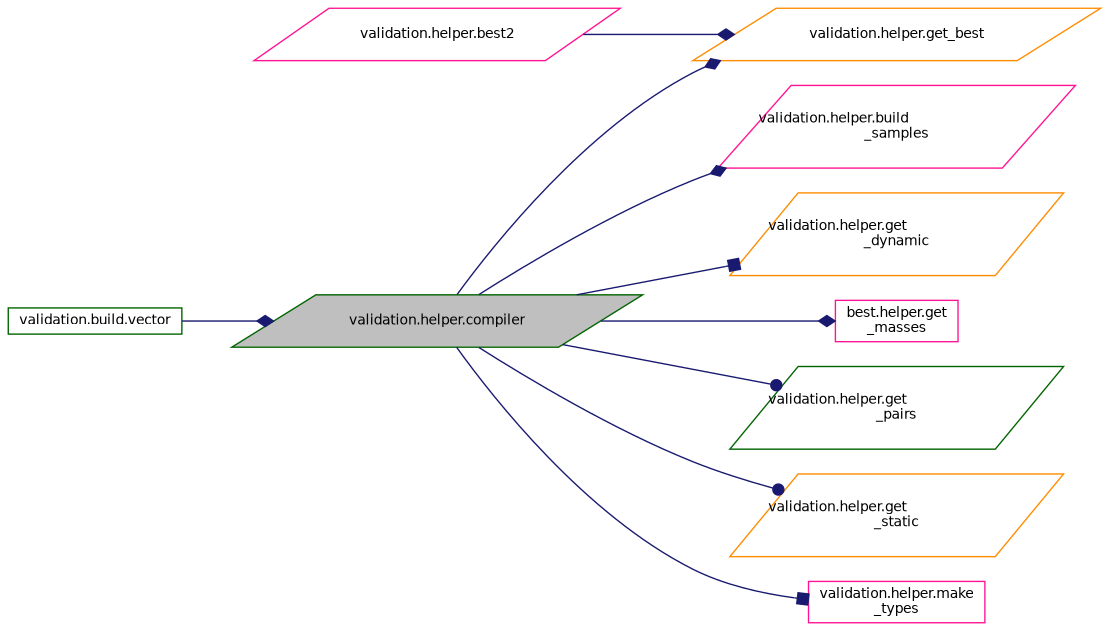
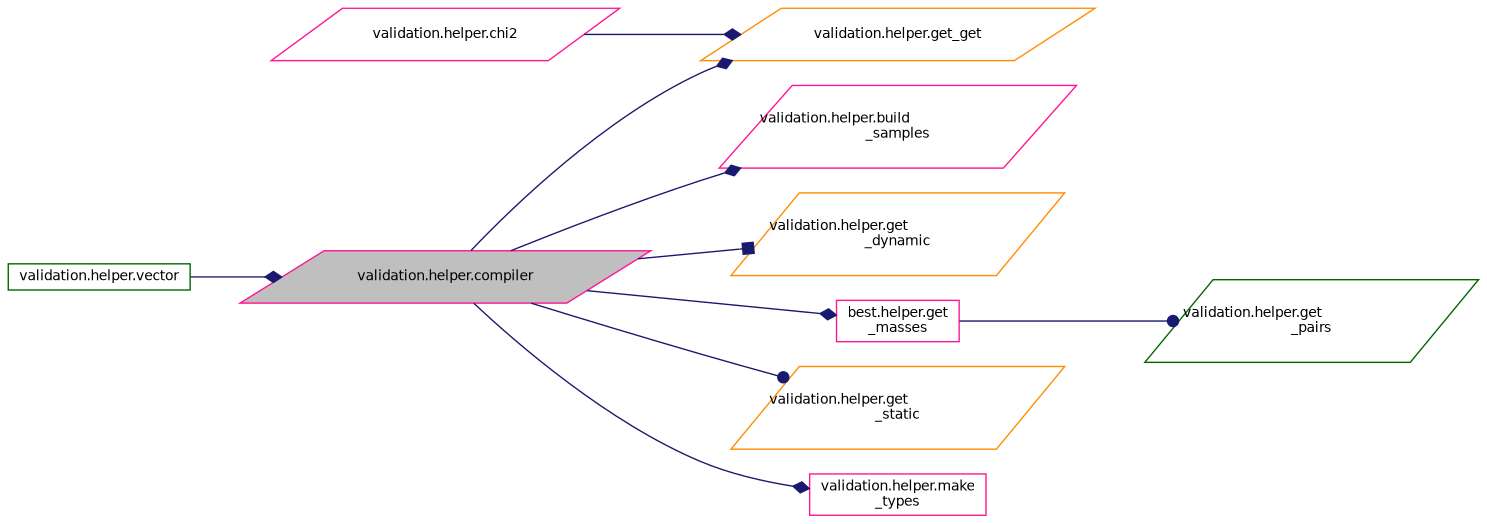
(437, 34) -> (445, 34)
(897, 34) -> (898, 34)
(95, 321) -> (99, 277)
(437, 321) -> (445, 277)
(667, 364) -> (1063, 321)
(602, 507) -> (620, 418)
